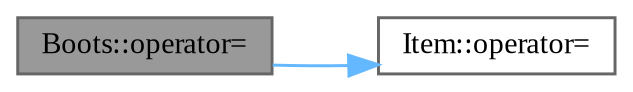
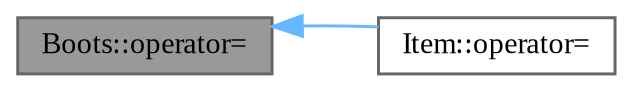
(310, 66) -> (340, 26)
